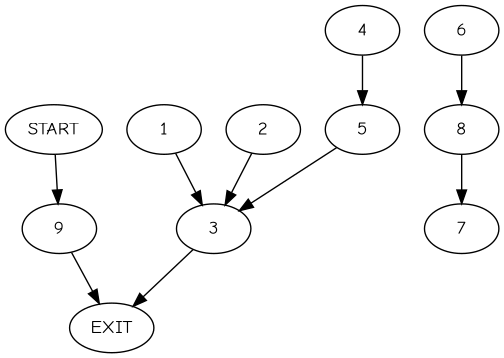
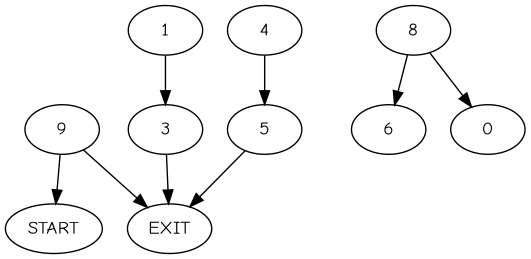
(462, 73) -> (403, 73)
(263, 130) -> none
(56, 172) -> (59, 172)
(294, 175) -> (222, 174)
(462, 229) -> (488, 130)
